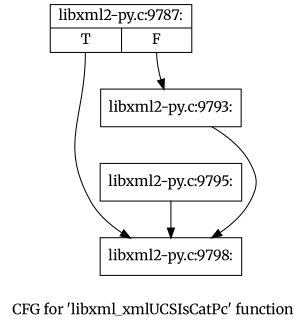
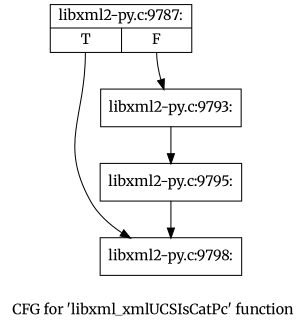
(256, 177) -> (171, 140)
